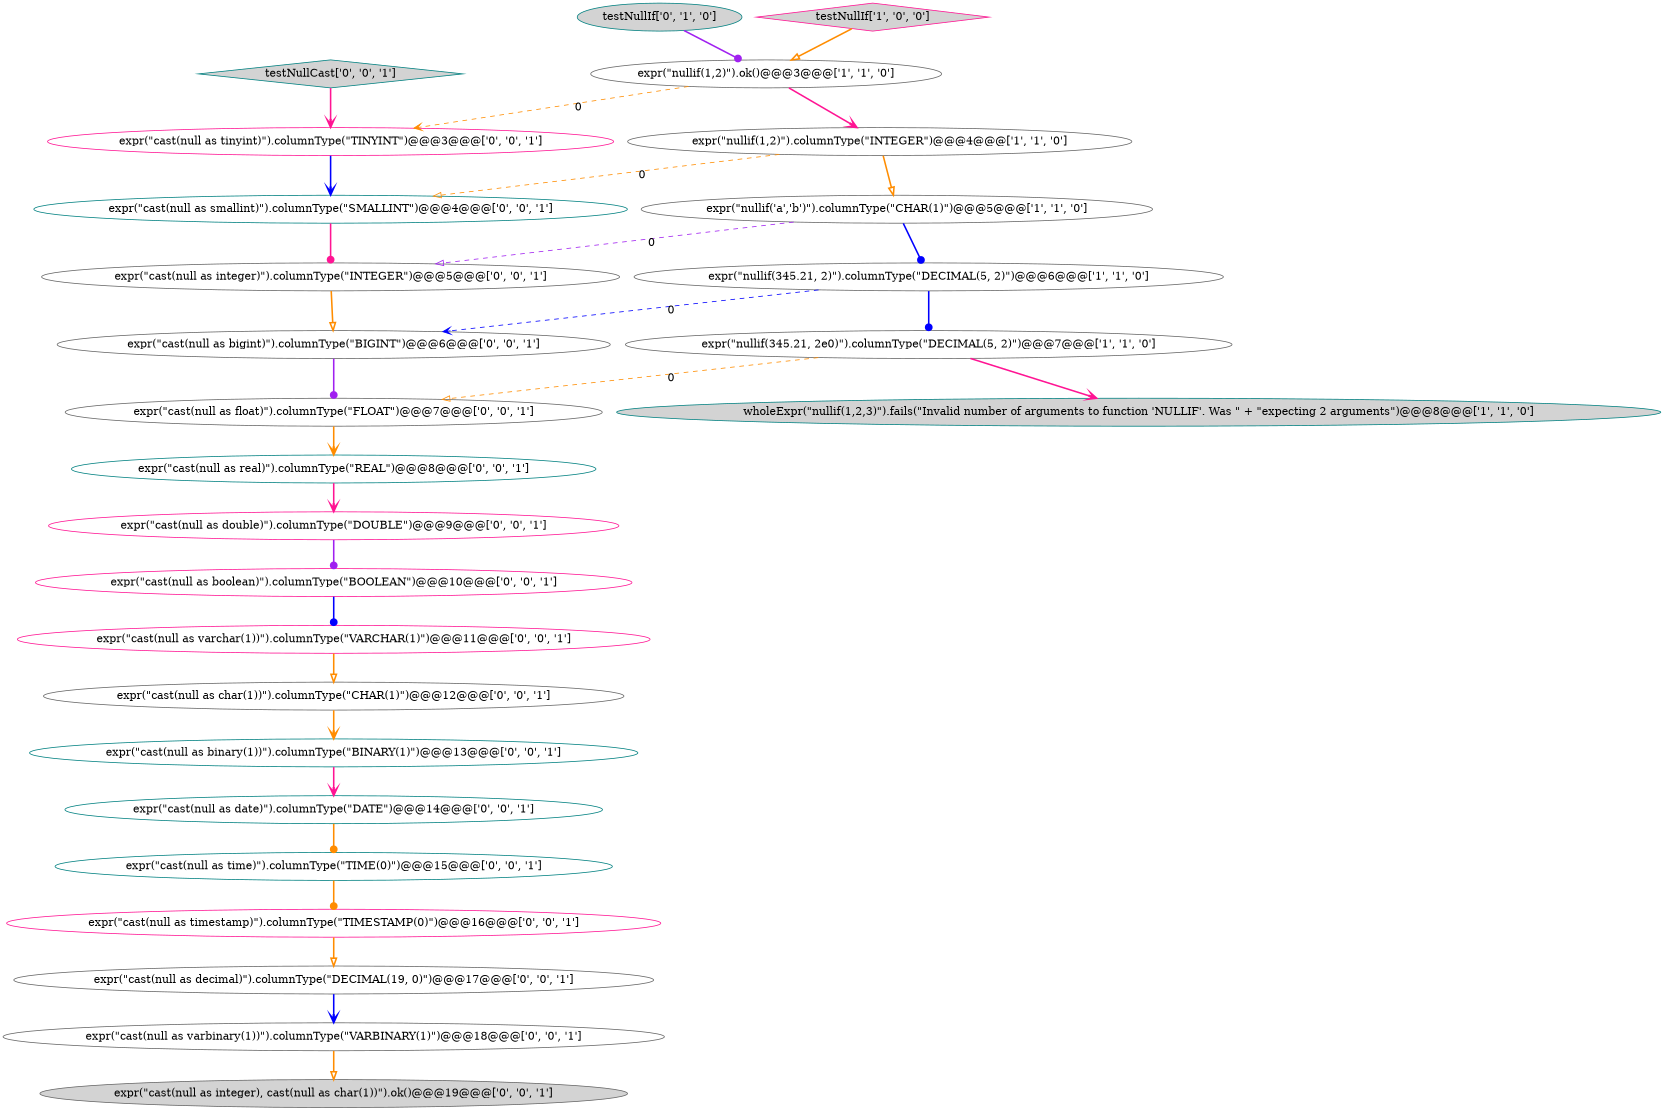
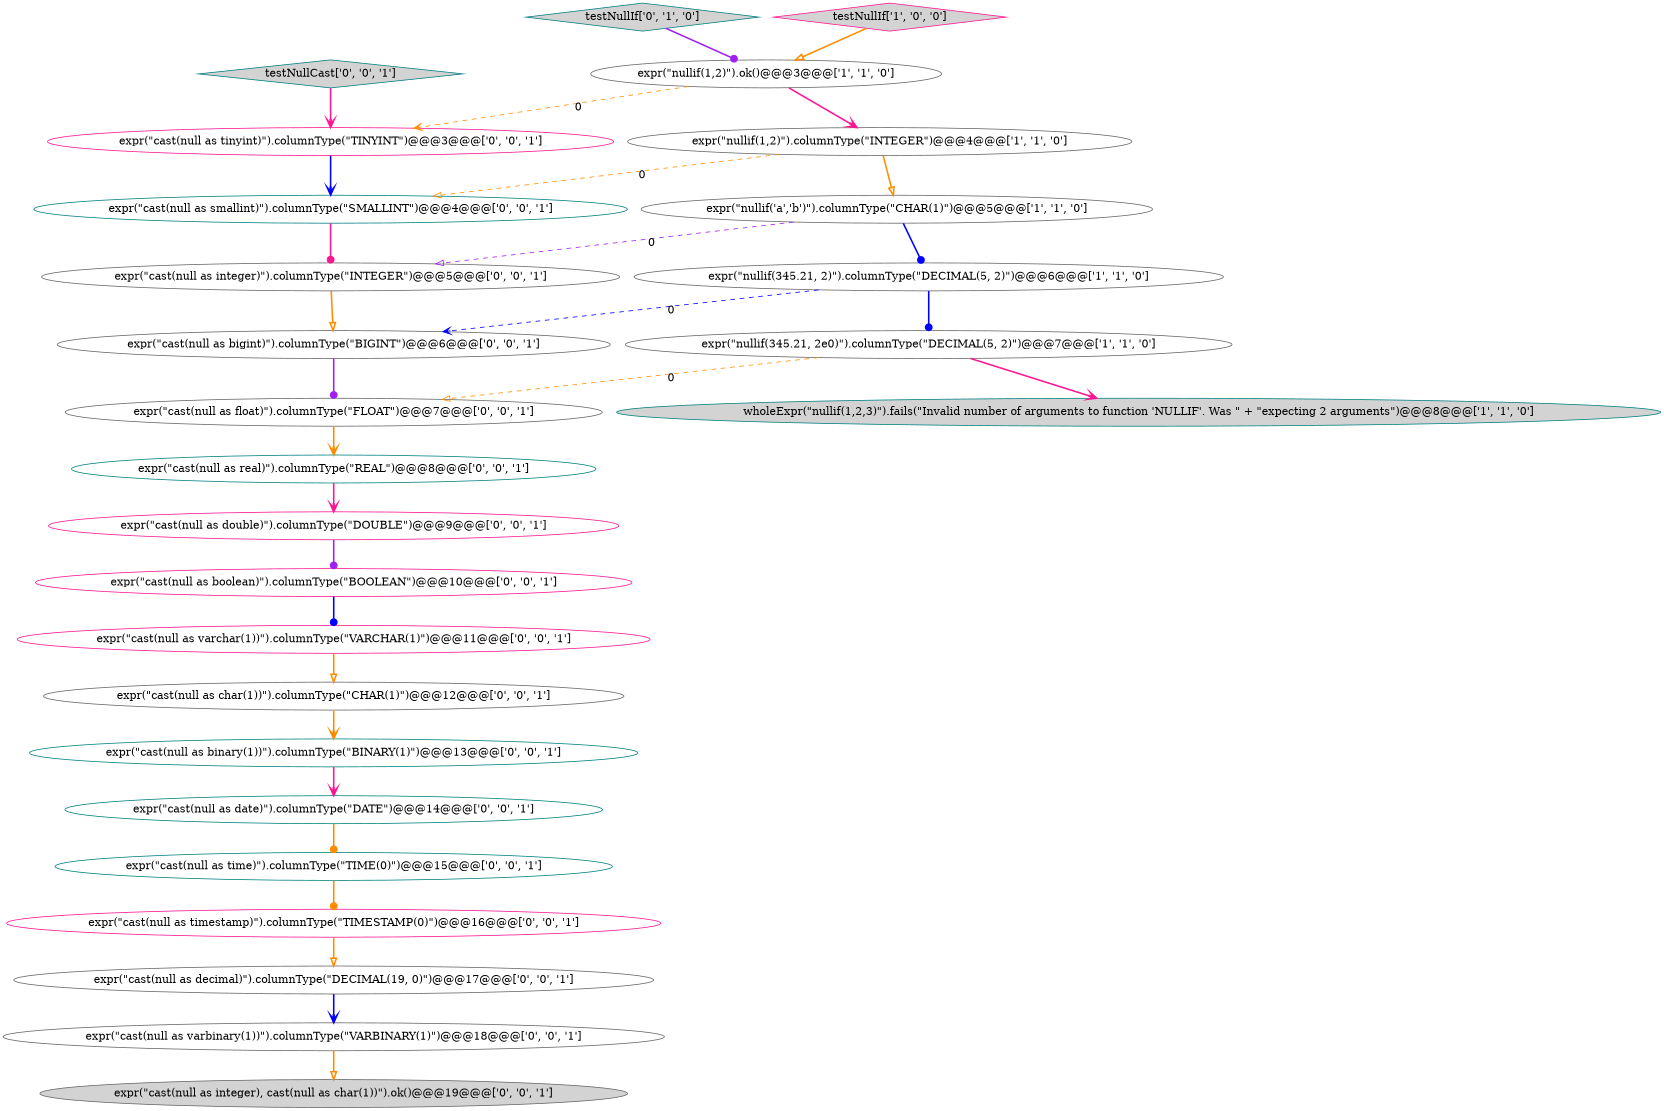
(660, 17) -> (642, 17)
